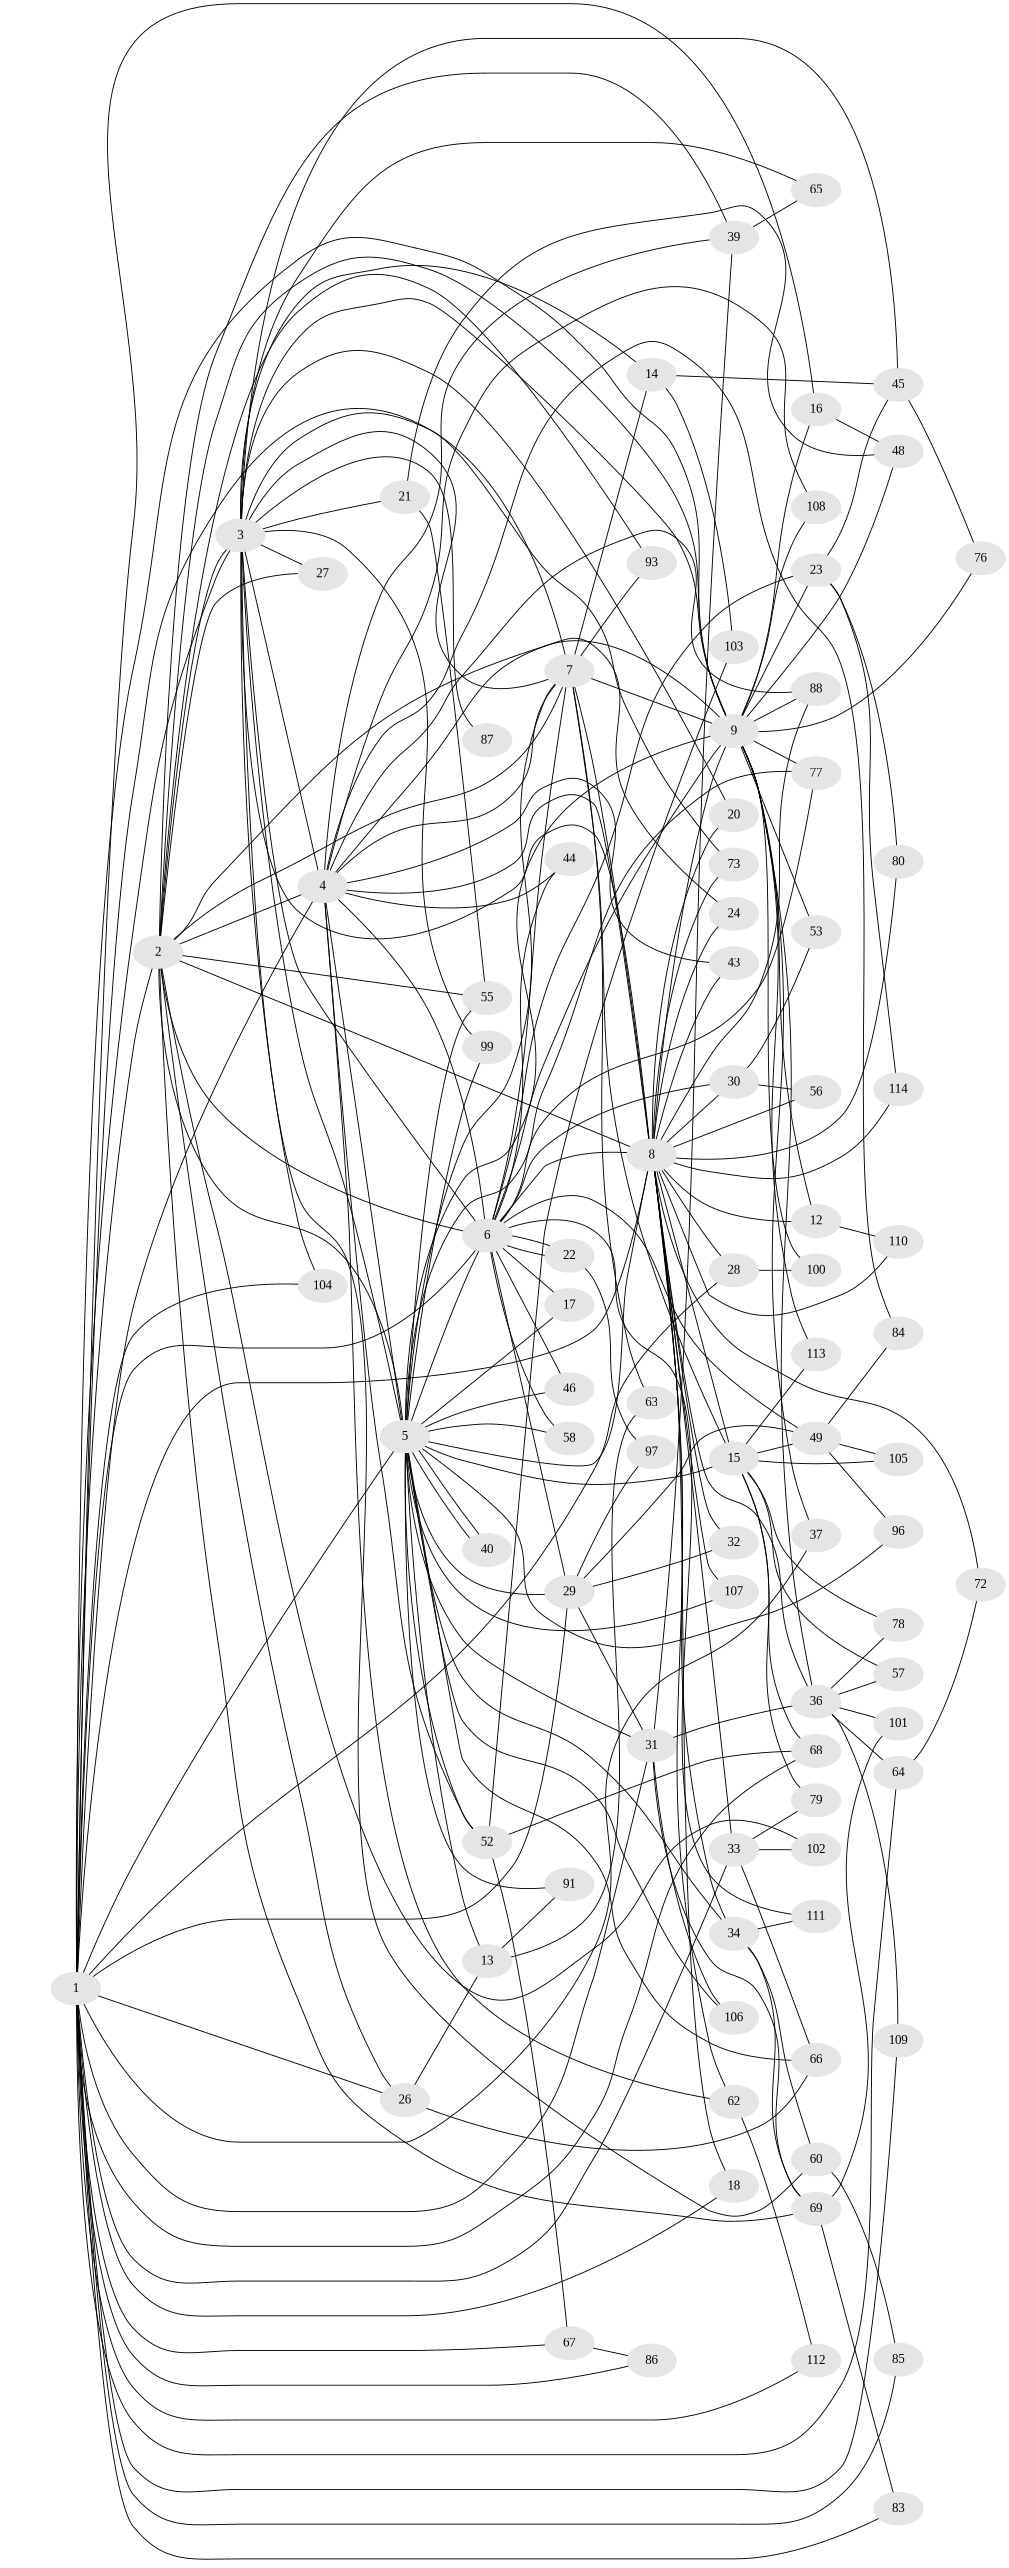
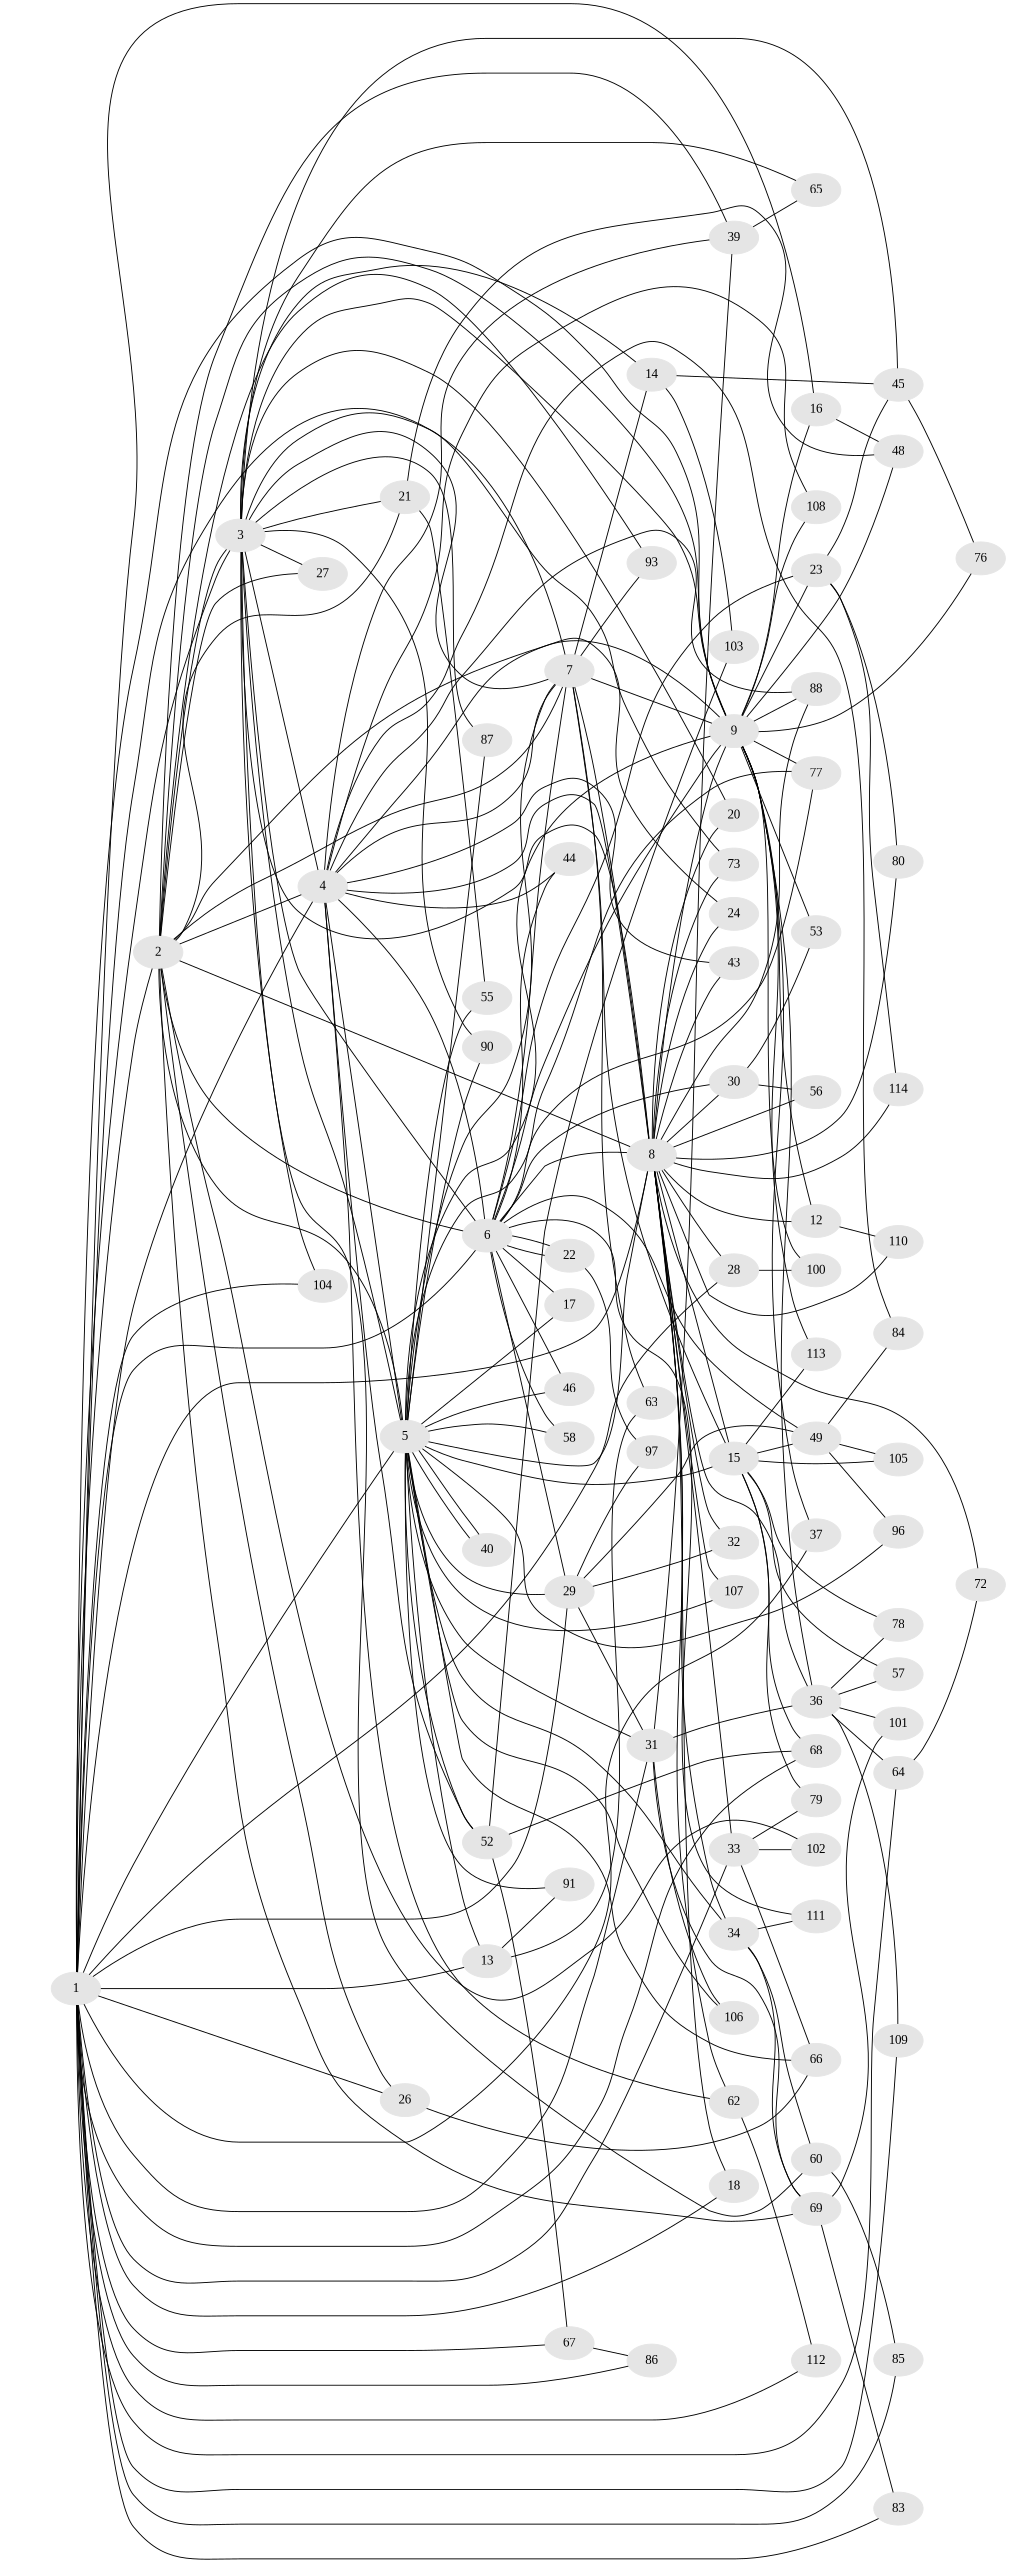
(323, 975) -> (211, 645)
(487, 1047) -> (487, 1047)
(443, 1335) -> (440, 1138)
(446, 2031) -> (283, 1989)
